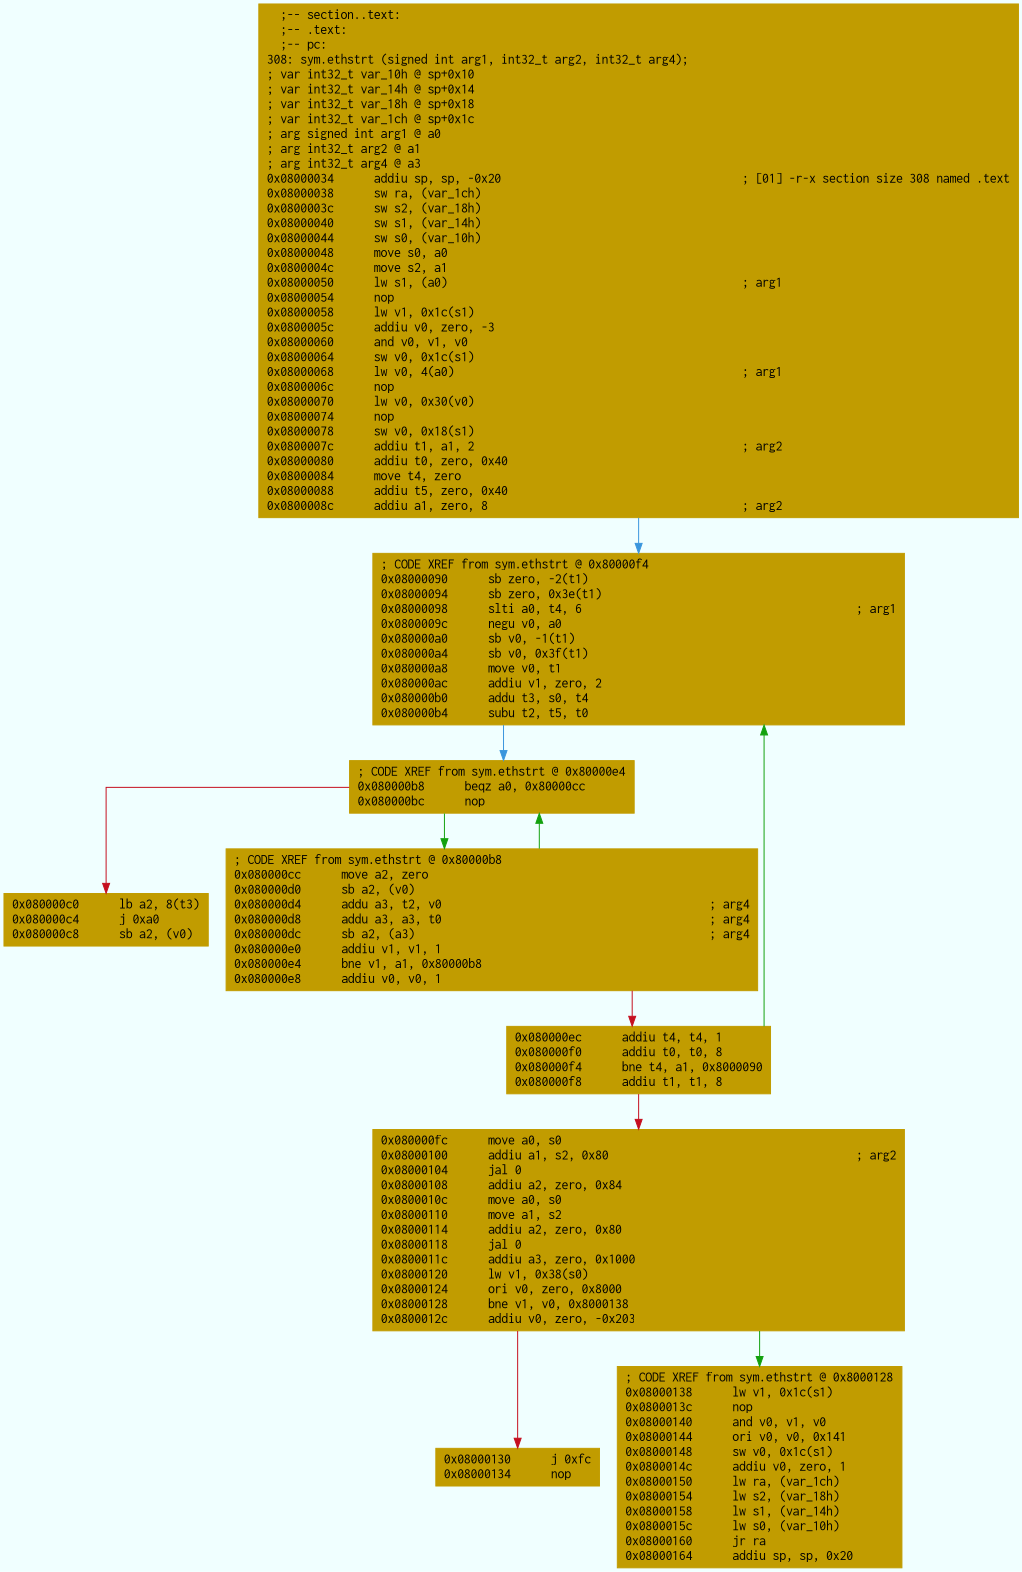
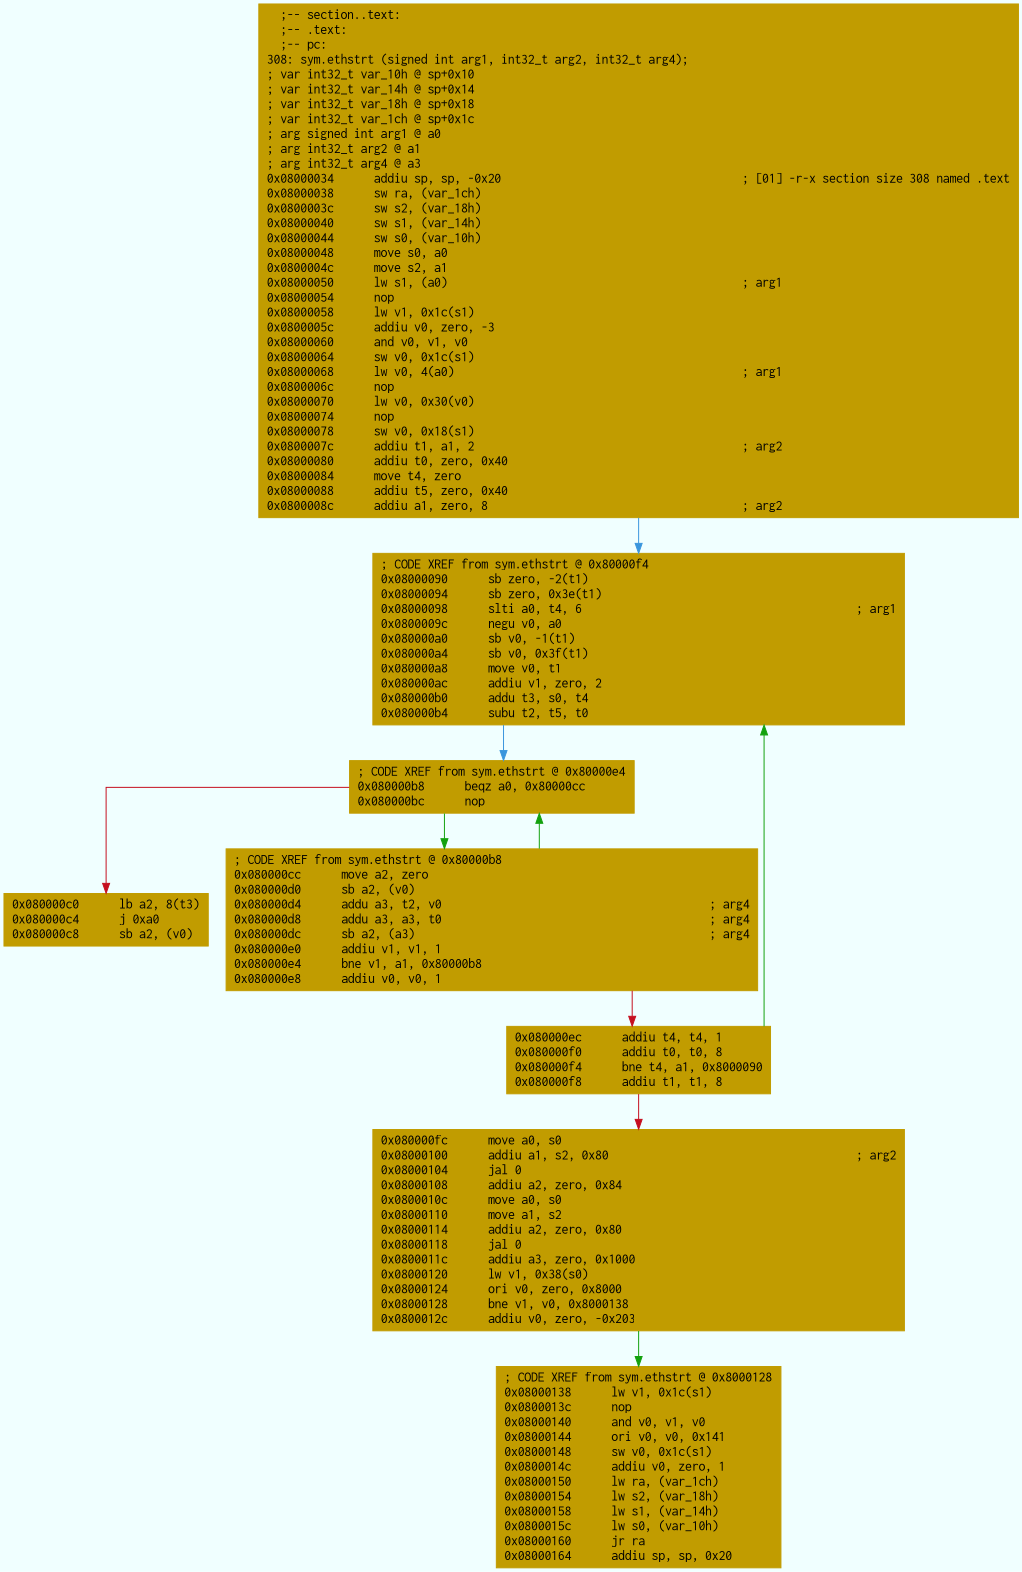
(518, 1467) -> none
